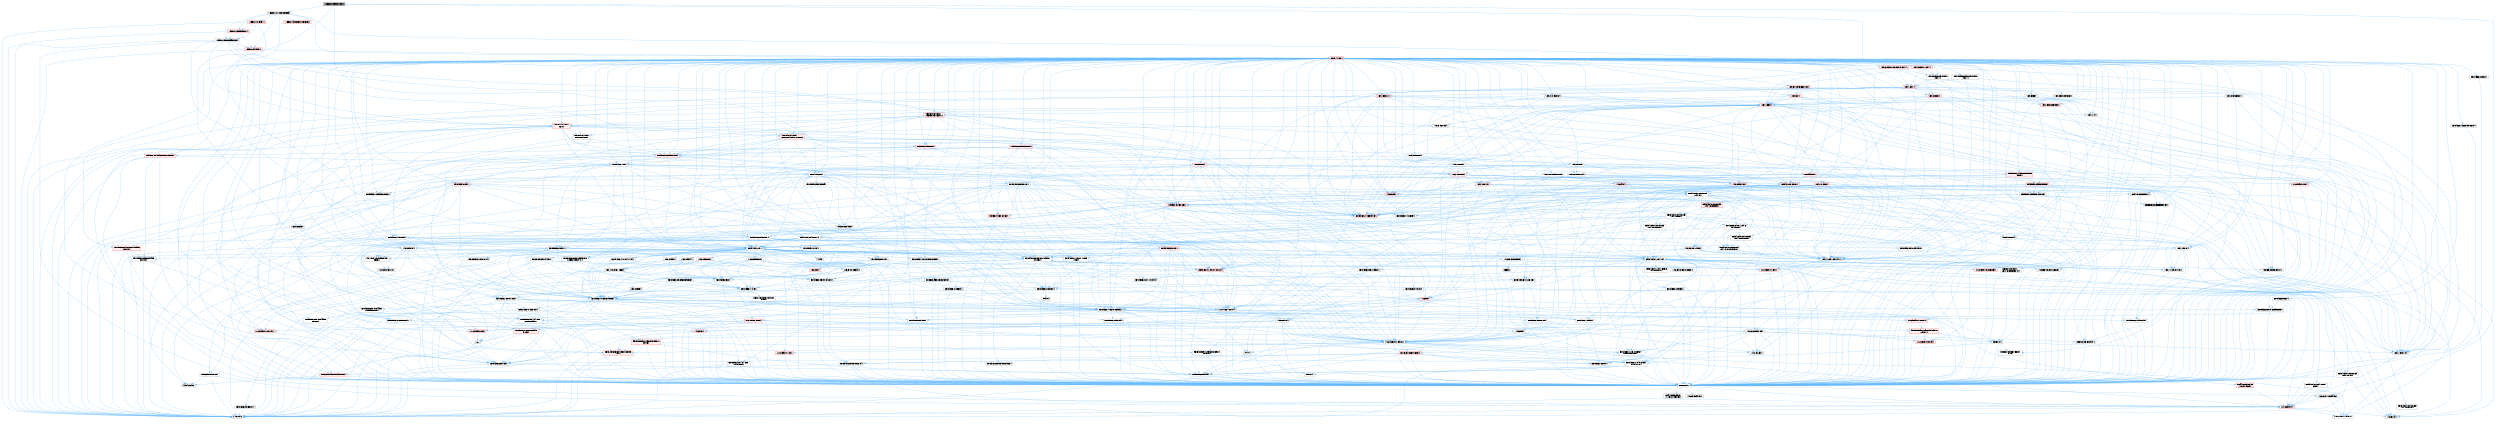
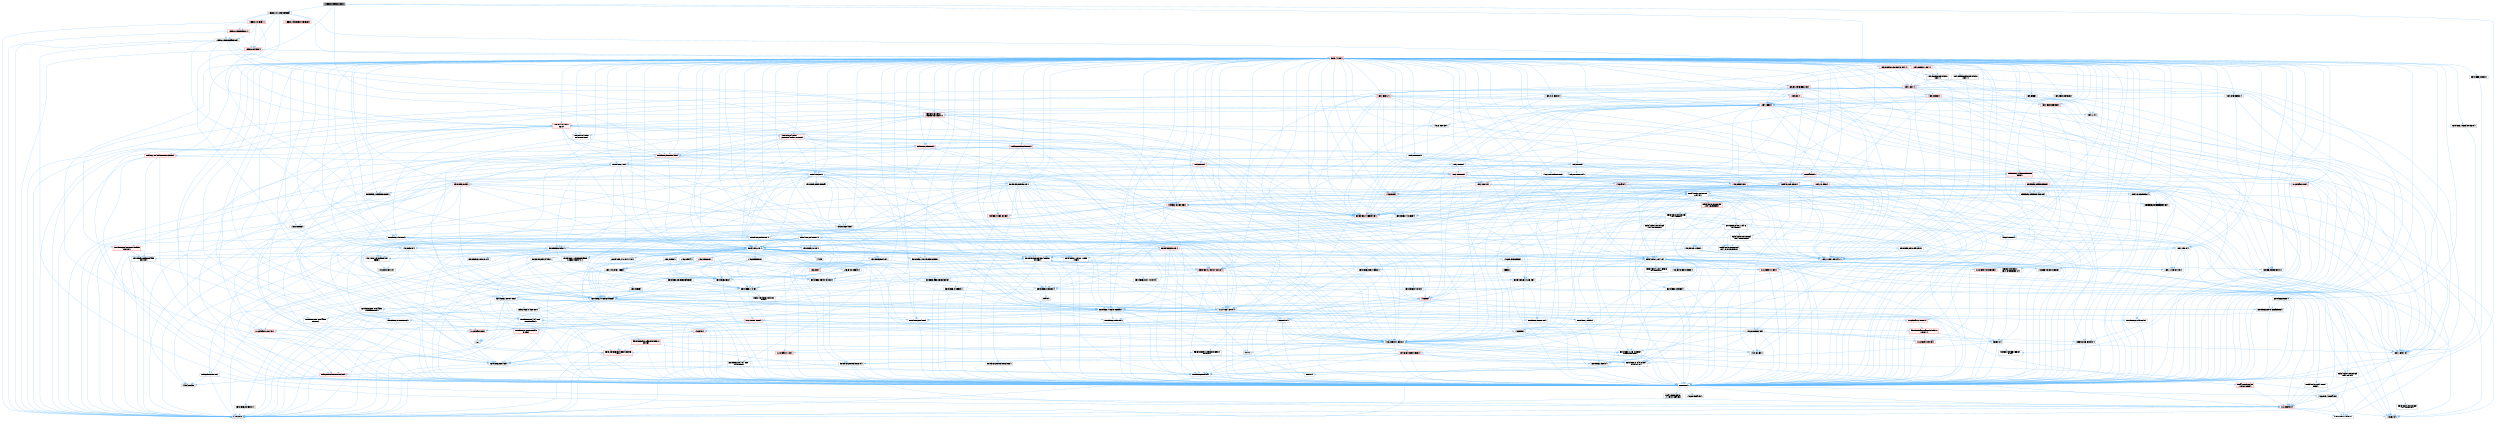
(239, 44) -> (255, 35)
(1486, 66) -> (1253, 149)
(575, 259) -> (575, 259)
